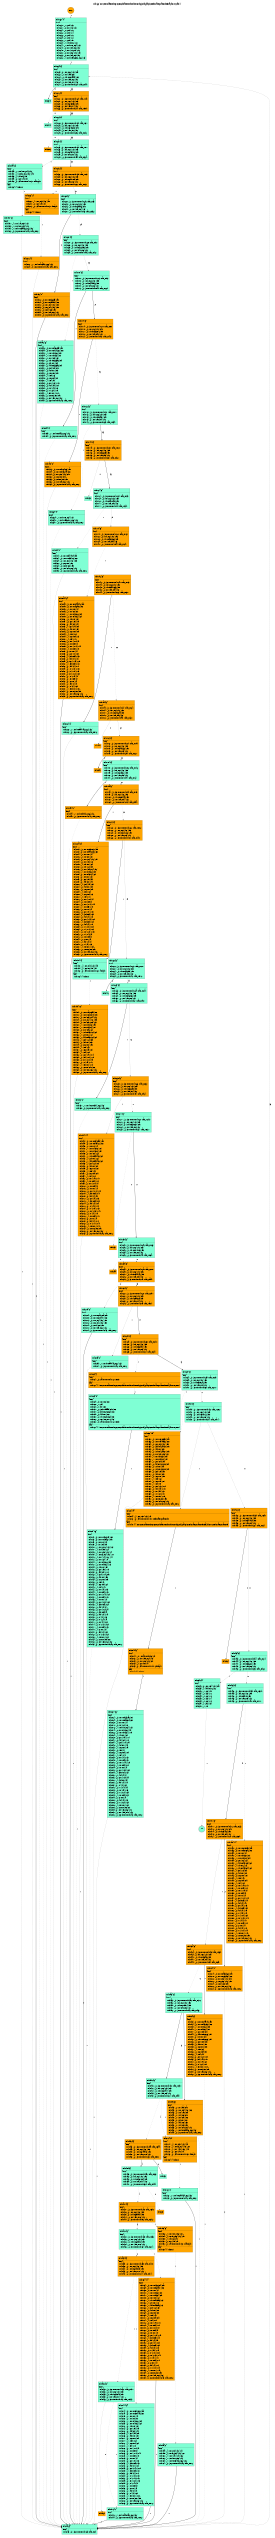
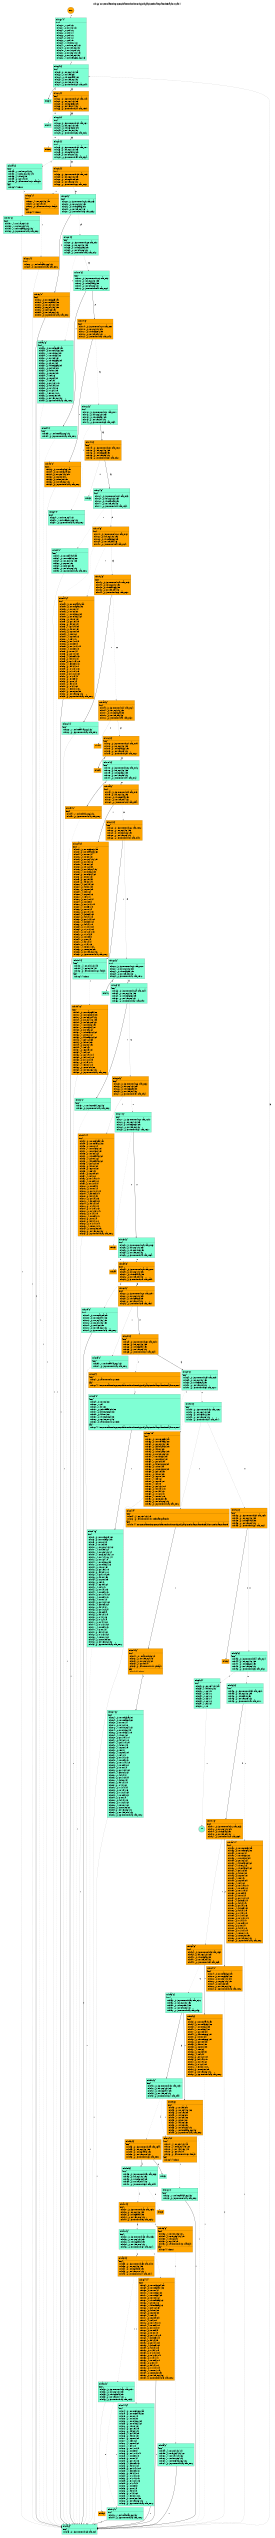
none -> (112, 560)
(50, 1527) -> (57, 1528)
